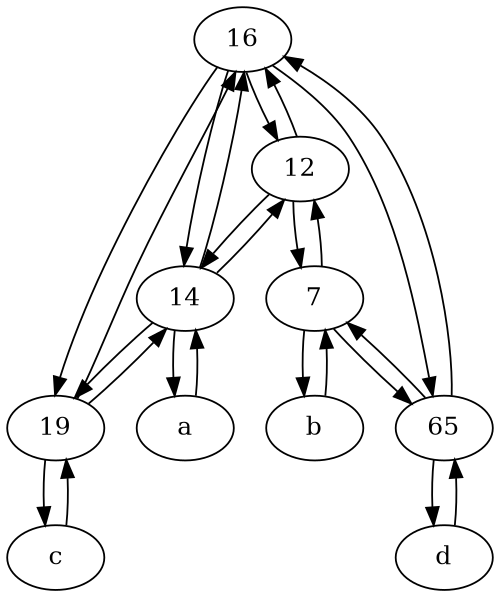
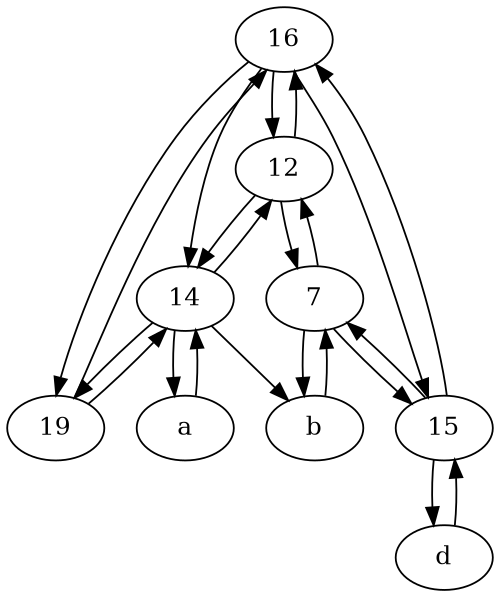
(224, 179) -> (243, 357)
(444, 428) -> (444, 428)
(56, 558) -> none
